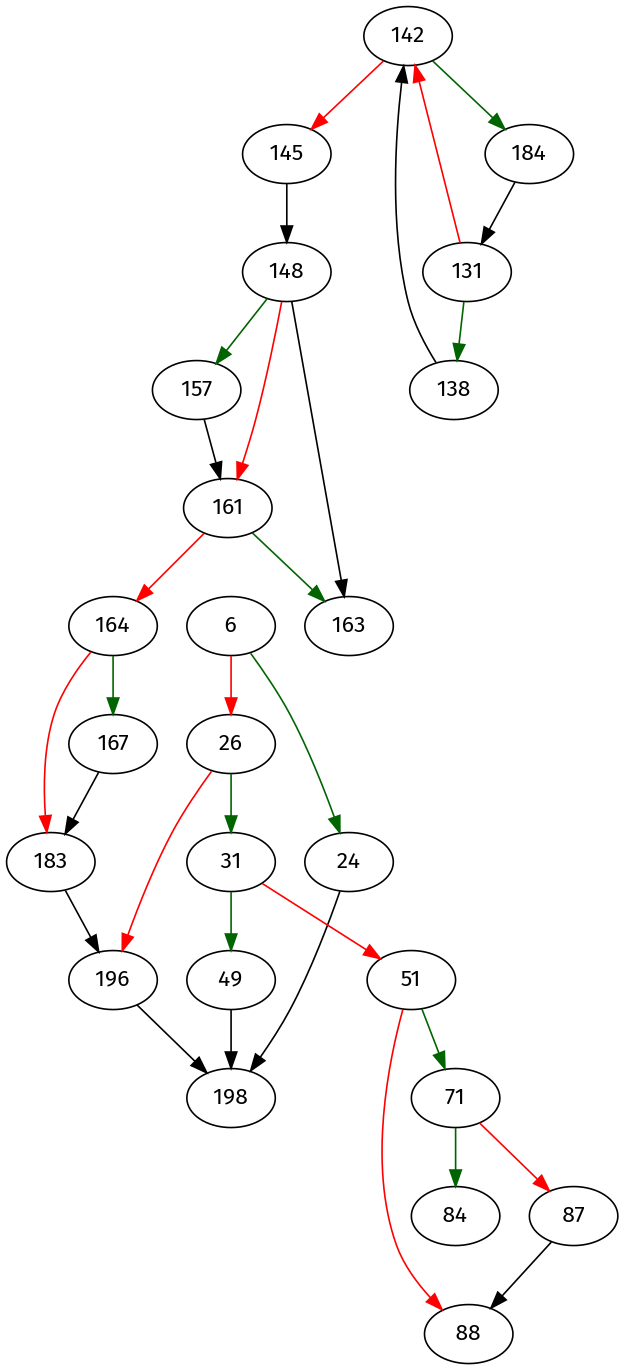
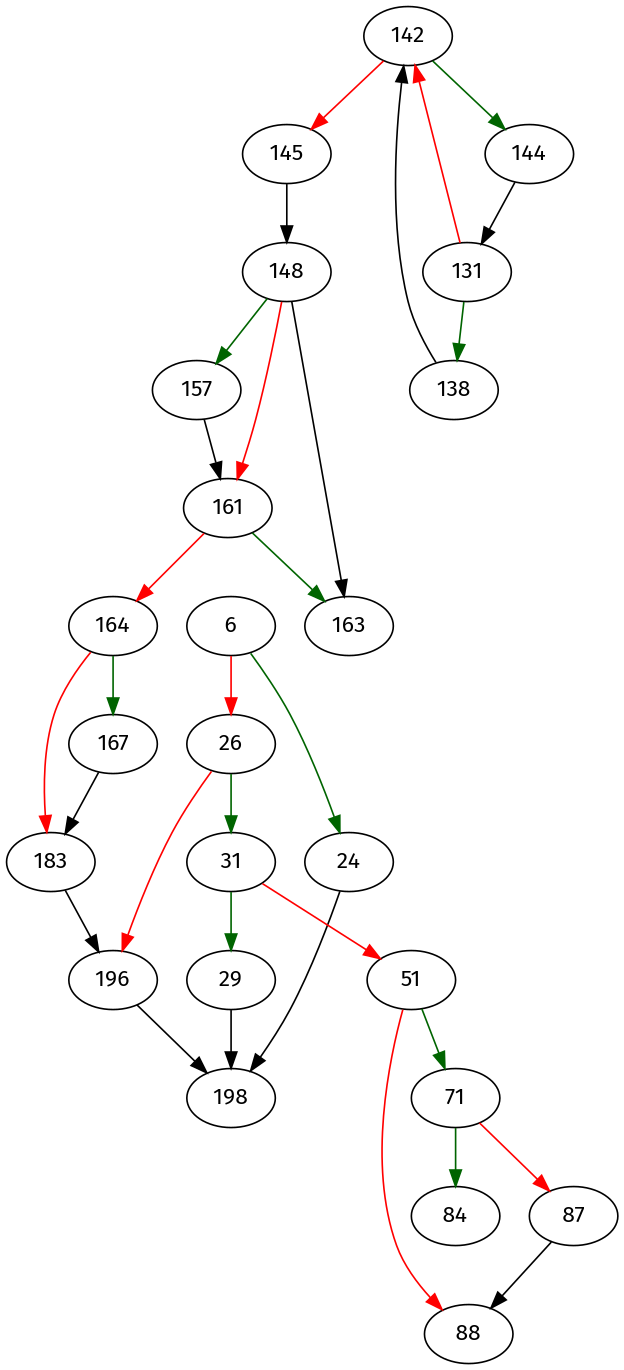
(529, 154) -> (529, 154)
(231, 980) -> (231, 980)
